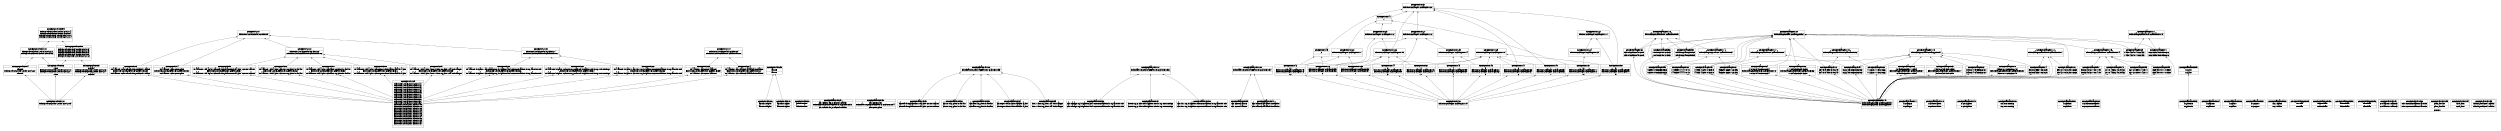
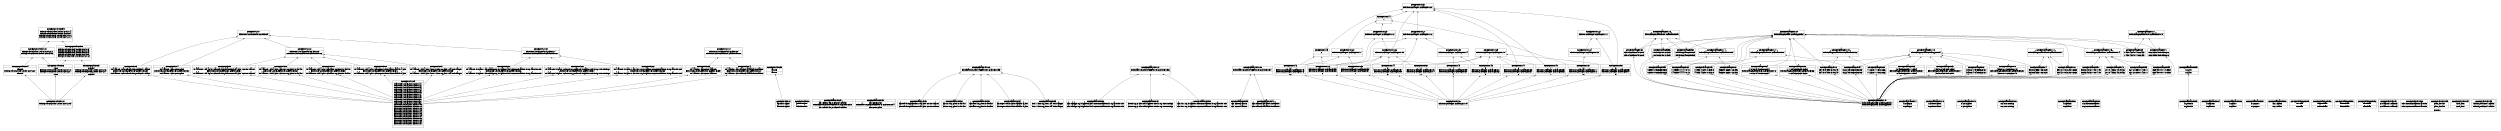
(1716, 53) -> (1716, 53)
(1738, 62) -> (1721, 62)
(765, 104) -> none
